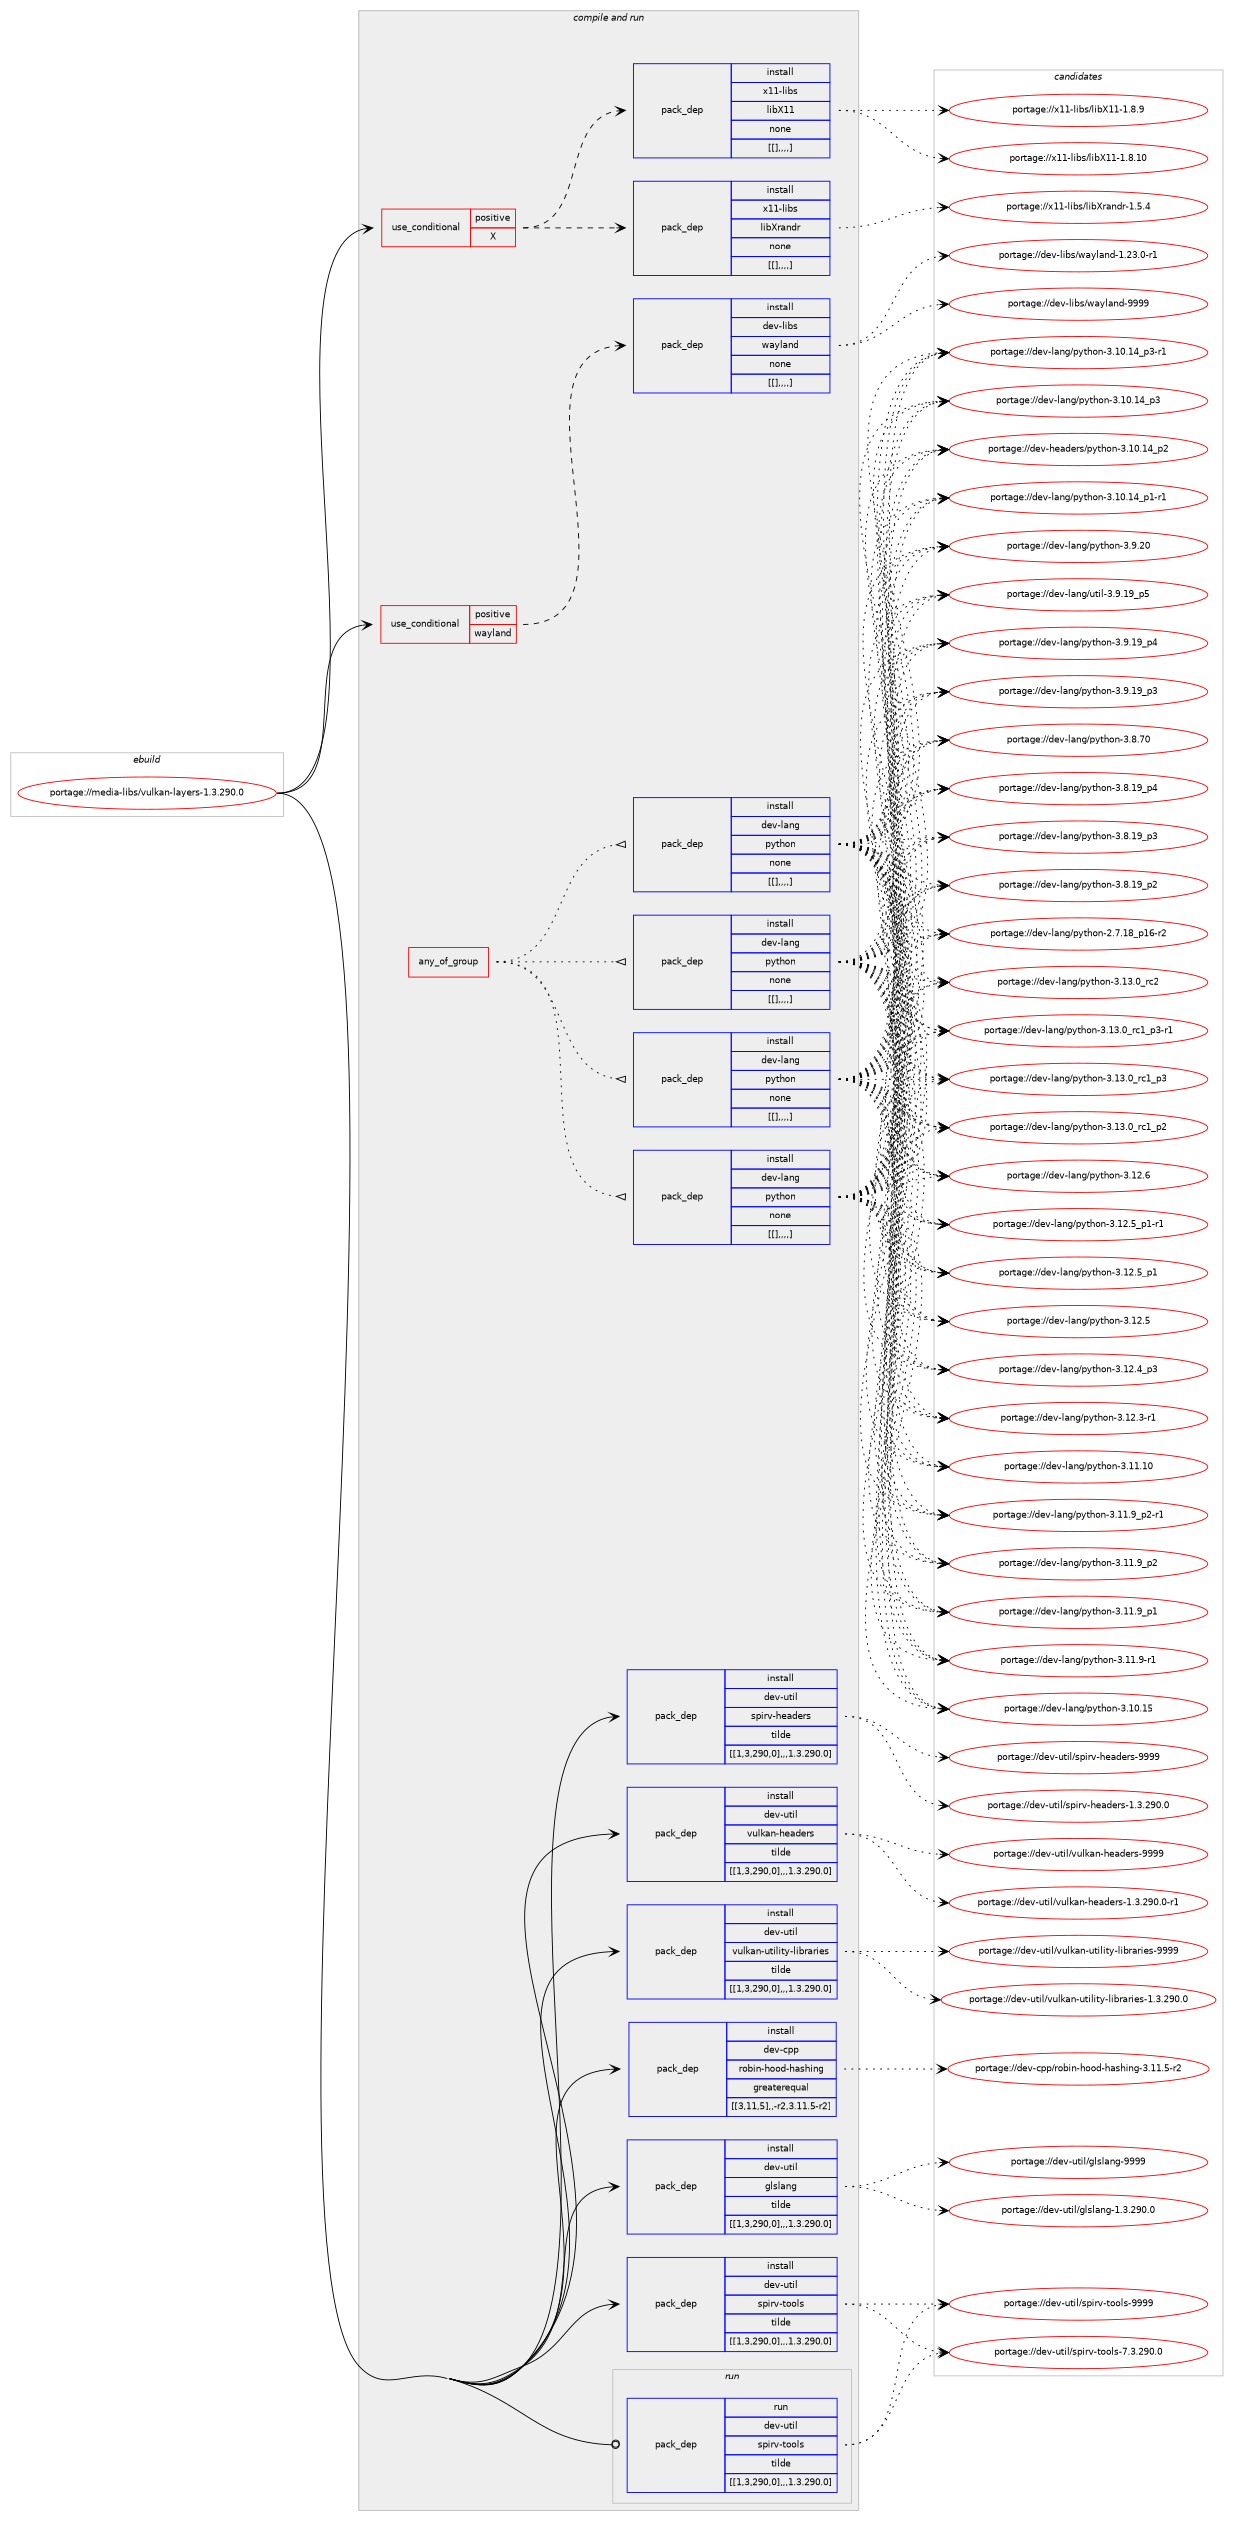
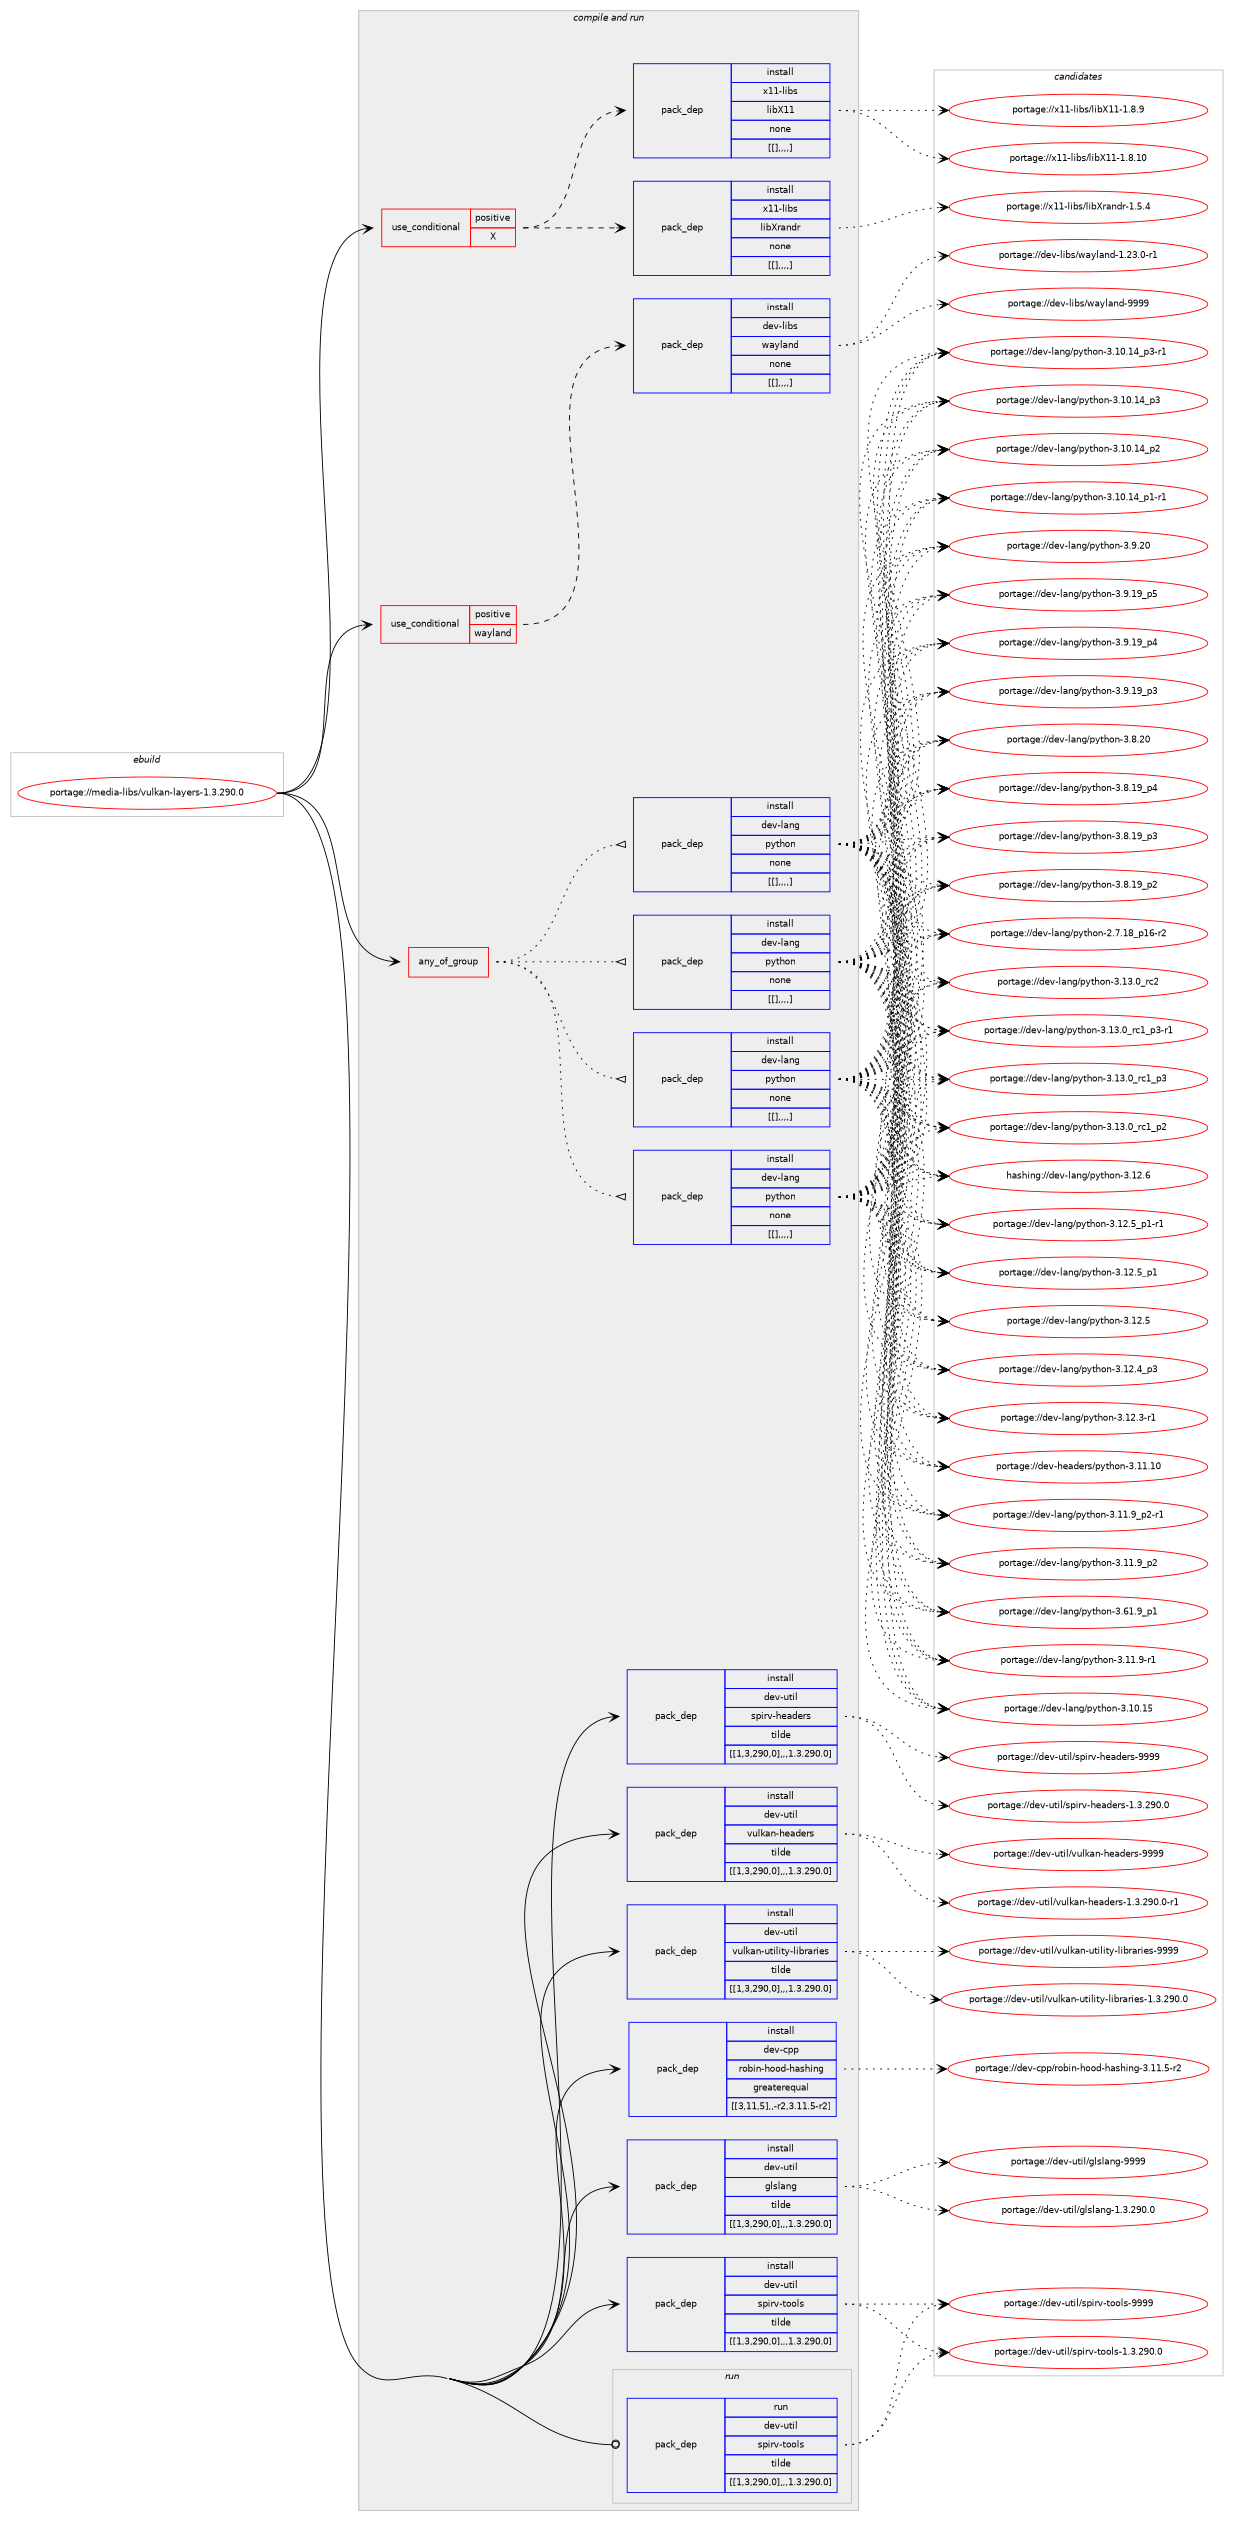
(1079, 450) -> (1079, 450)
(1079, 595) -> (1079, 595)
(1079, 740) -> (1079, 740)
none -> (338, 873)
(1079, 1176) -> (1079, 1176)
(1079, 1467) -> (1079, 1467)
(1079, 1612) -> (1079, 1612)
(1079, 2353) -> (1079, 2353)
